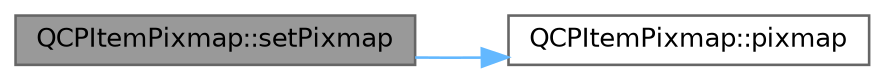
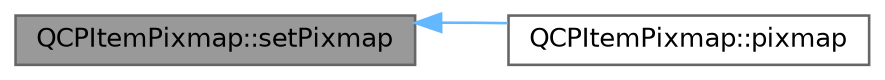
(448, 58) -> (475, 23)
